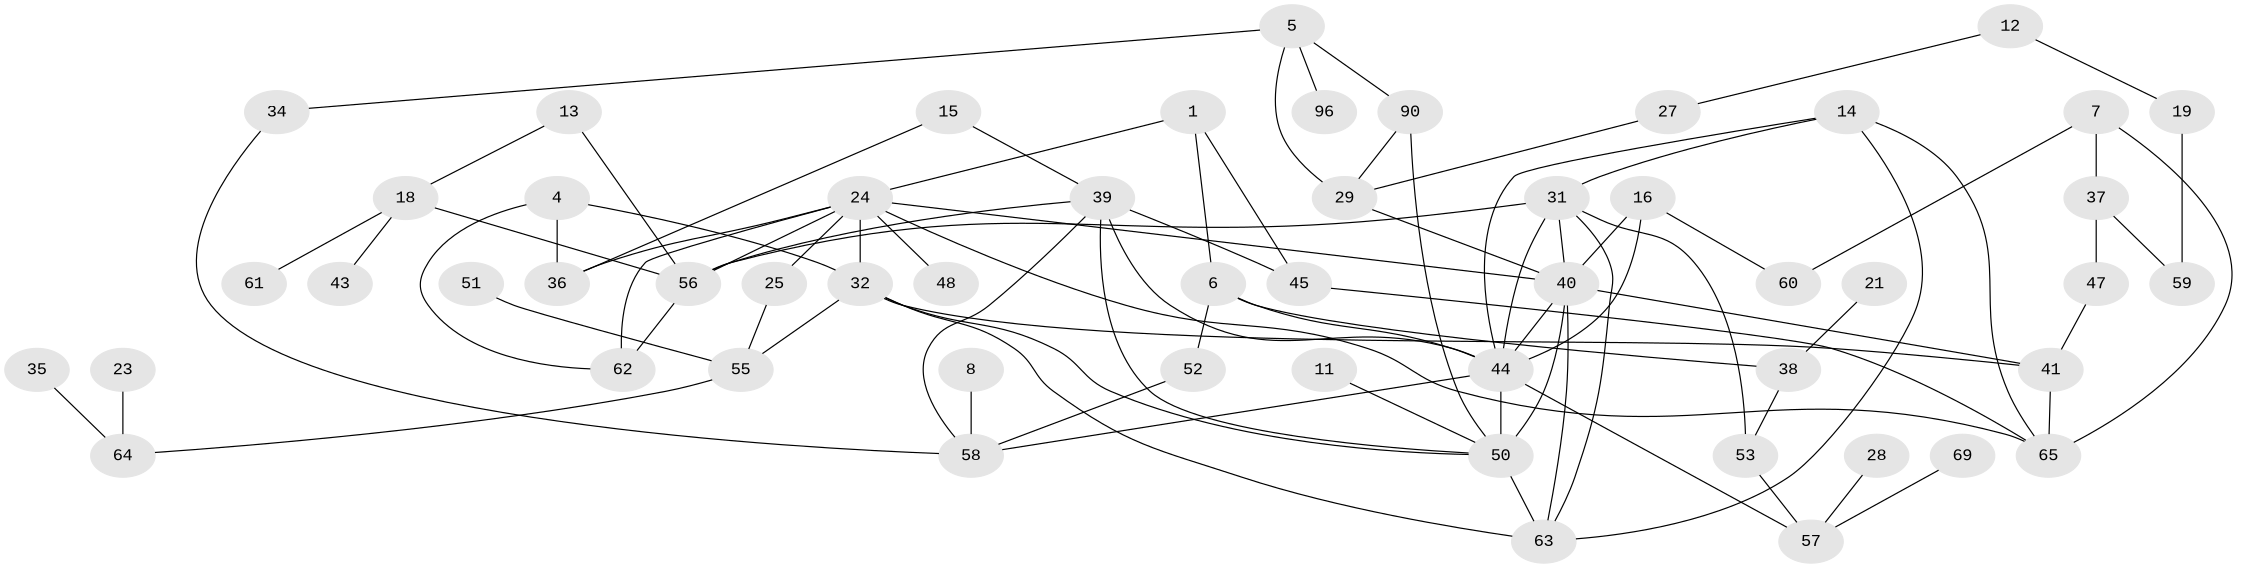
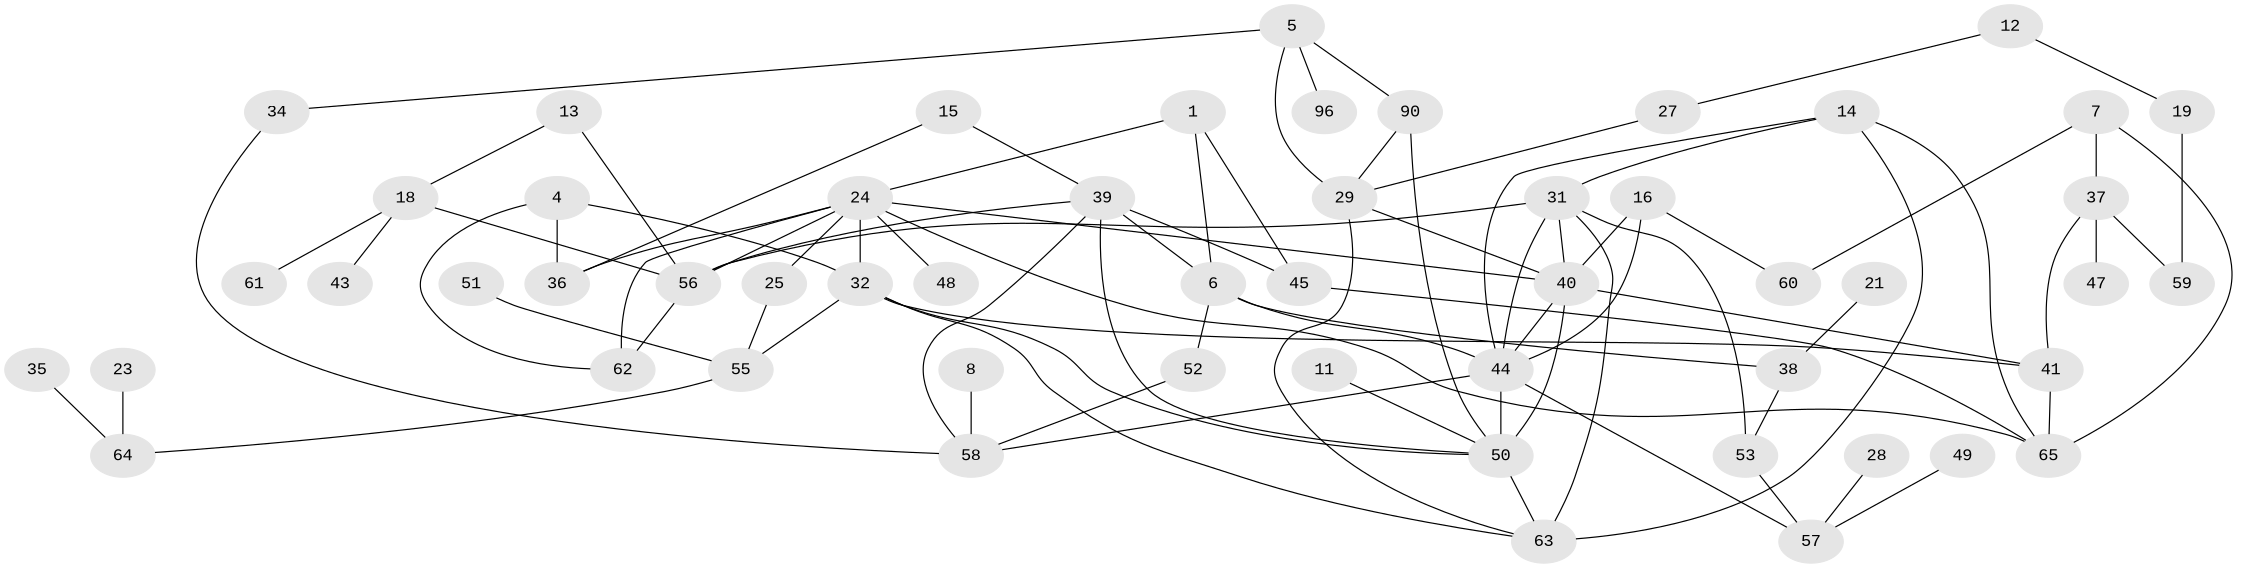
(1178, 310) -> (1160, 242)
(2073, 327) -> (2049, 279)
(1564, 419) -> (1302, 419)
(1963, 456) -> (1963, 456)
